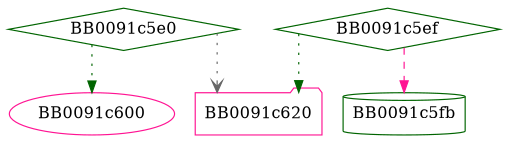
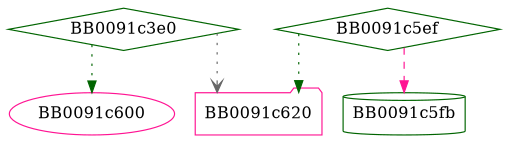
(124, 29) -> (124, 29)
